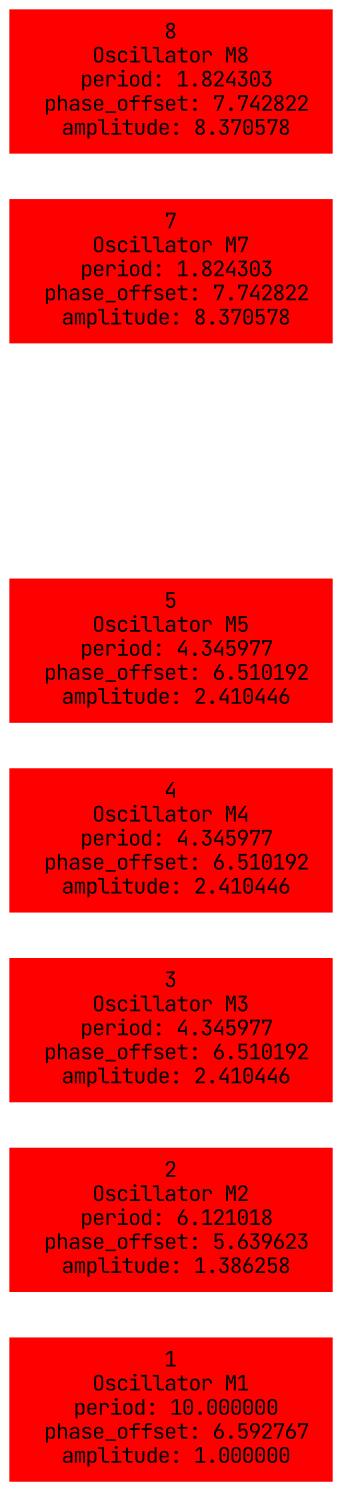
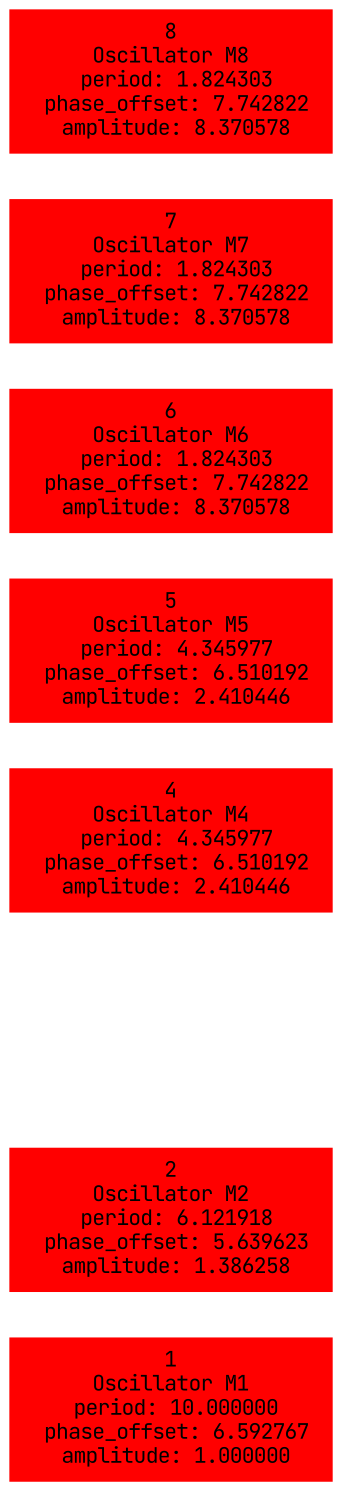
none -> (171, 461)
(171, 1030) -> none
(171, 1219) -> (171, 1219)
